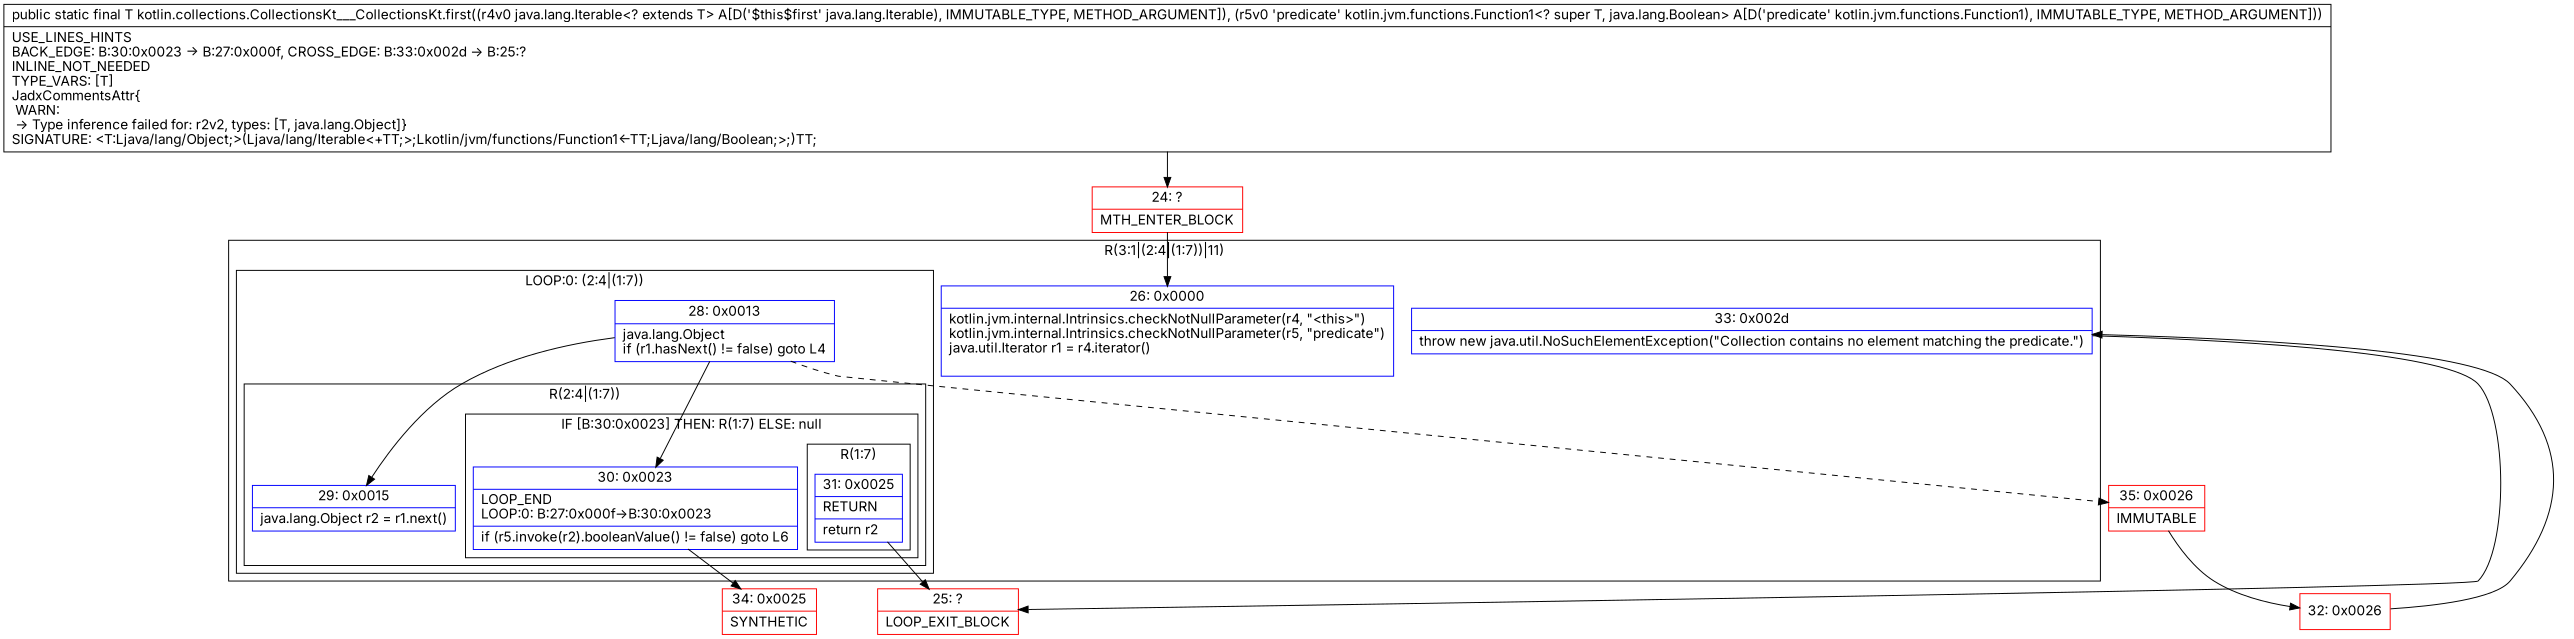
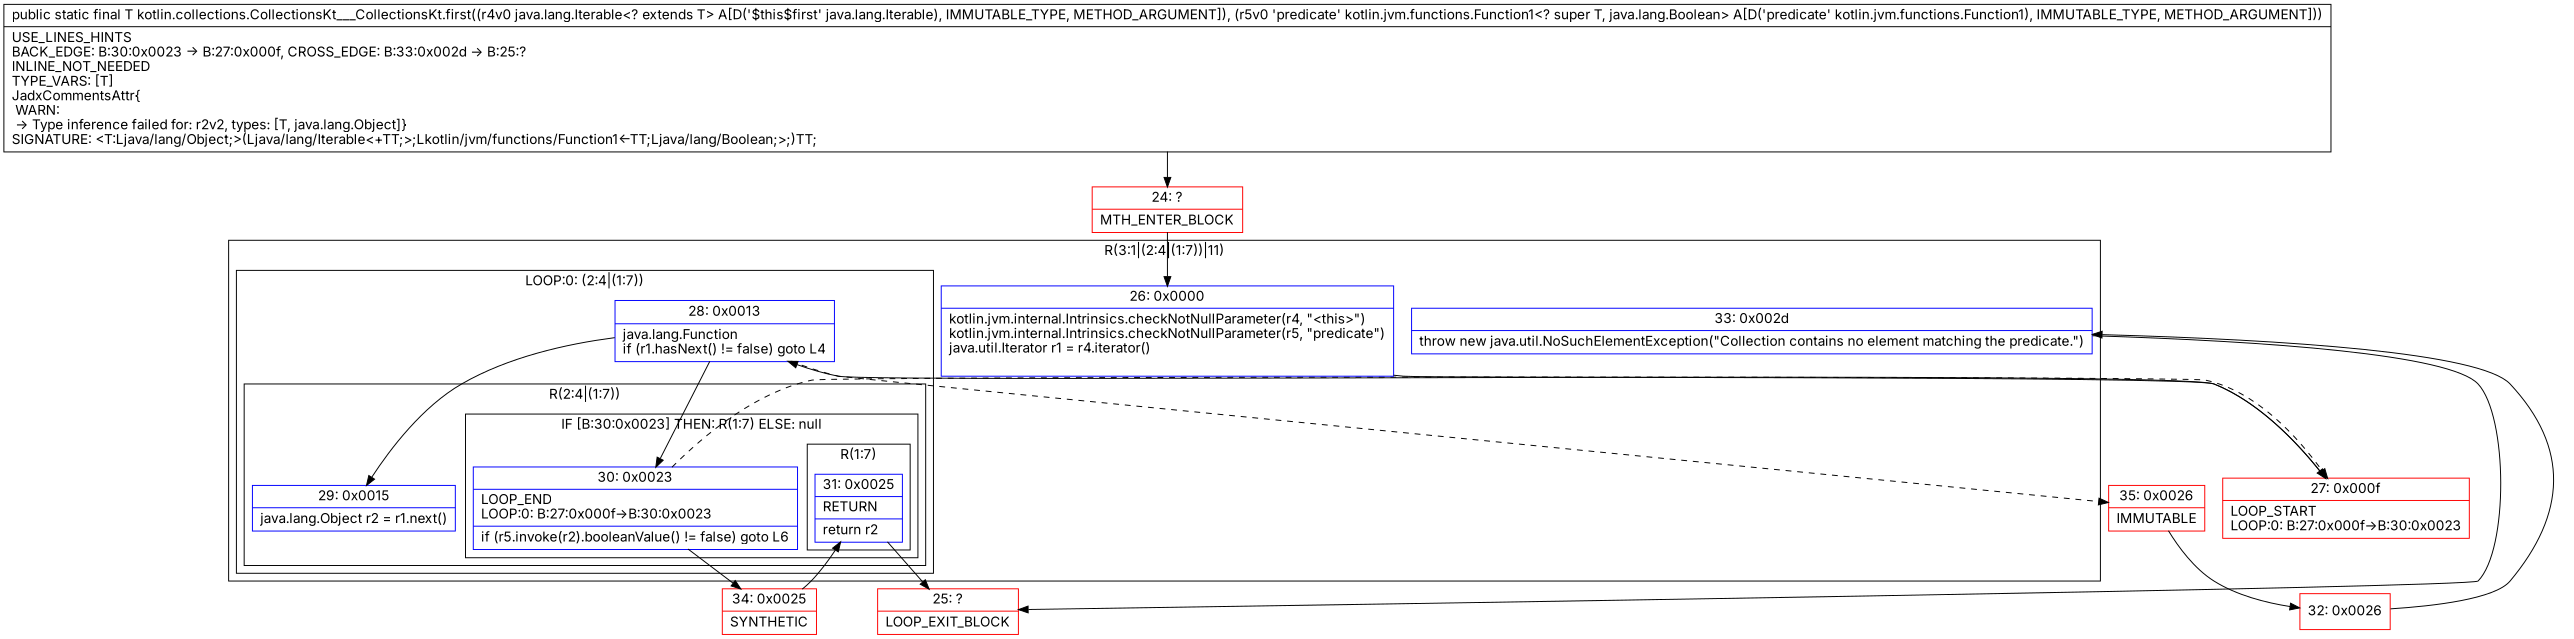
(676, 335) -> (682, 335)
none -> (2346, 508)
none -> (820, 571)
